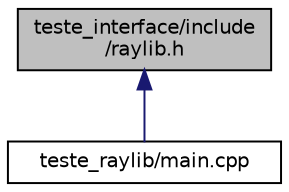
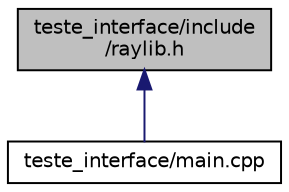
(144, 162) -> (144, 162)
